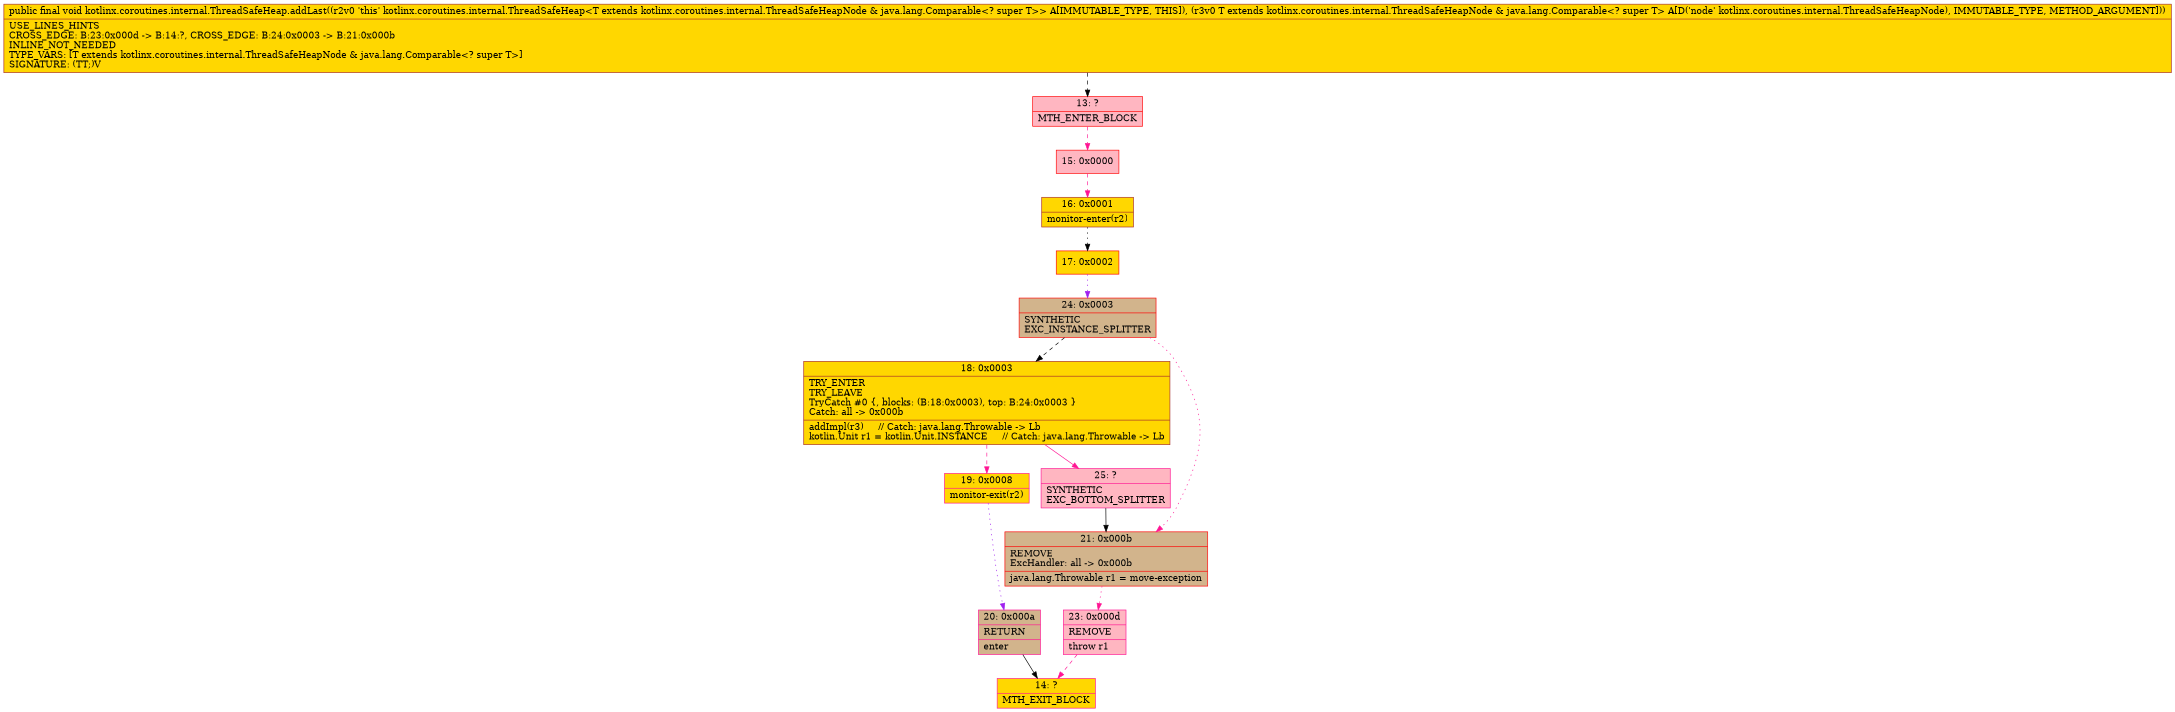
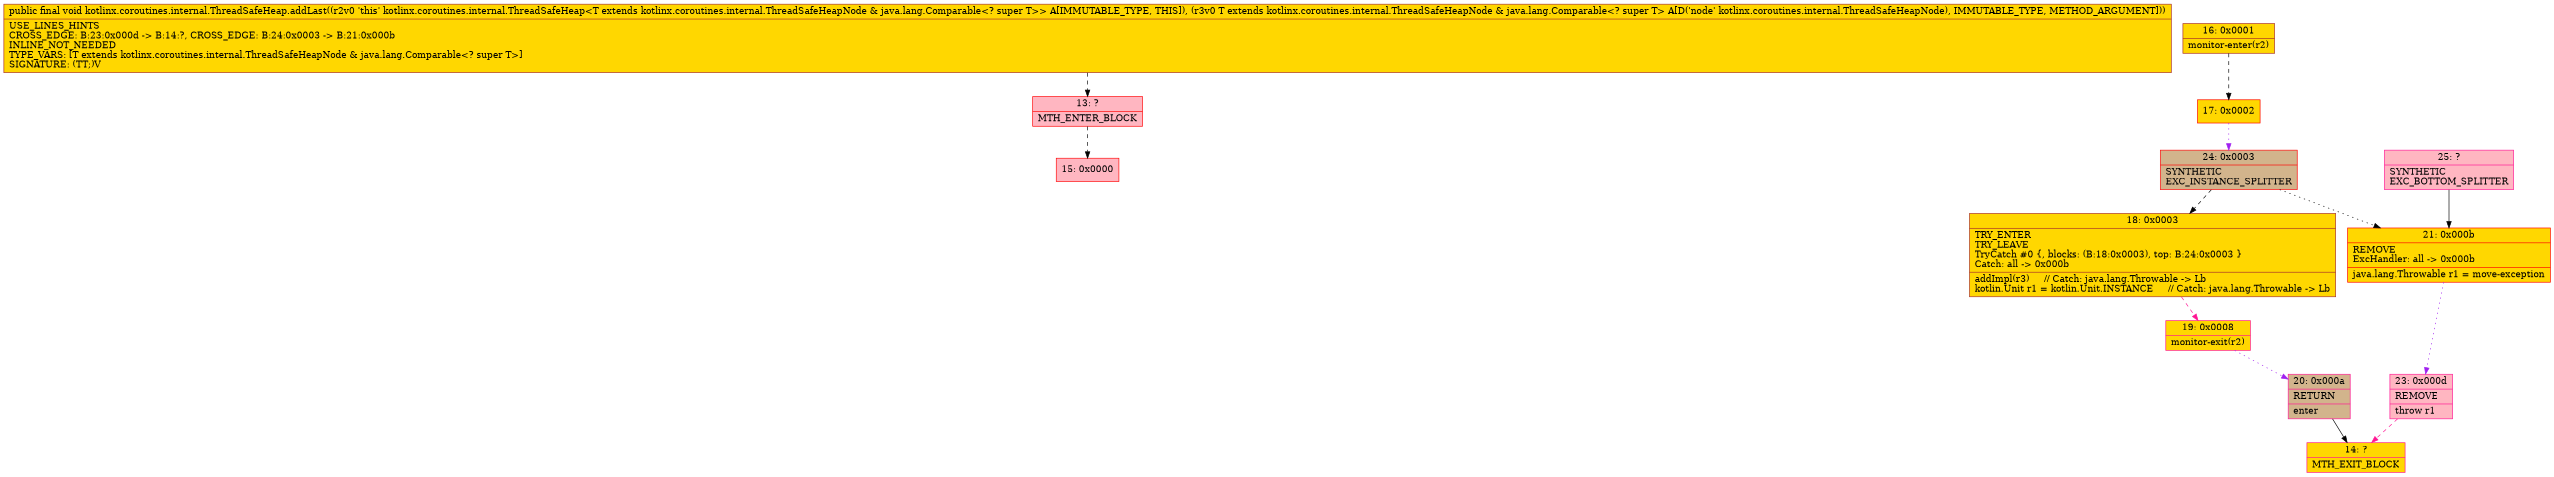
(1088, 135) -> (1088, 139)
(1088, 182) -> none
(1088, 236) -> (2229, 73)
(1200, 429) -> (2327, 208)
(1059, 455) -> none
(1106, 559) -> (2449, 255)
(1101, 595) -> (2435, 325)
